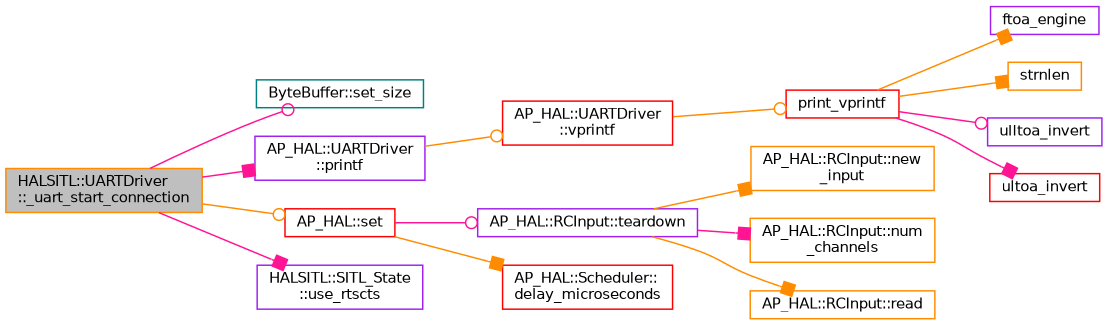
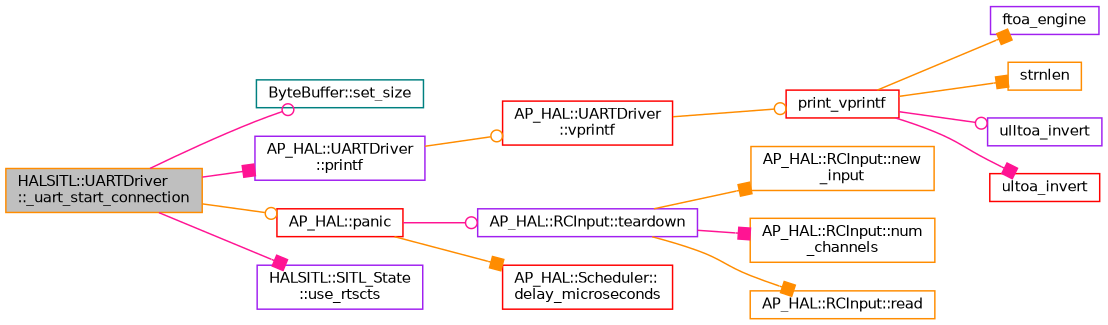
(340, 223) -> (340, 223)
